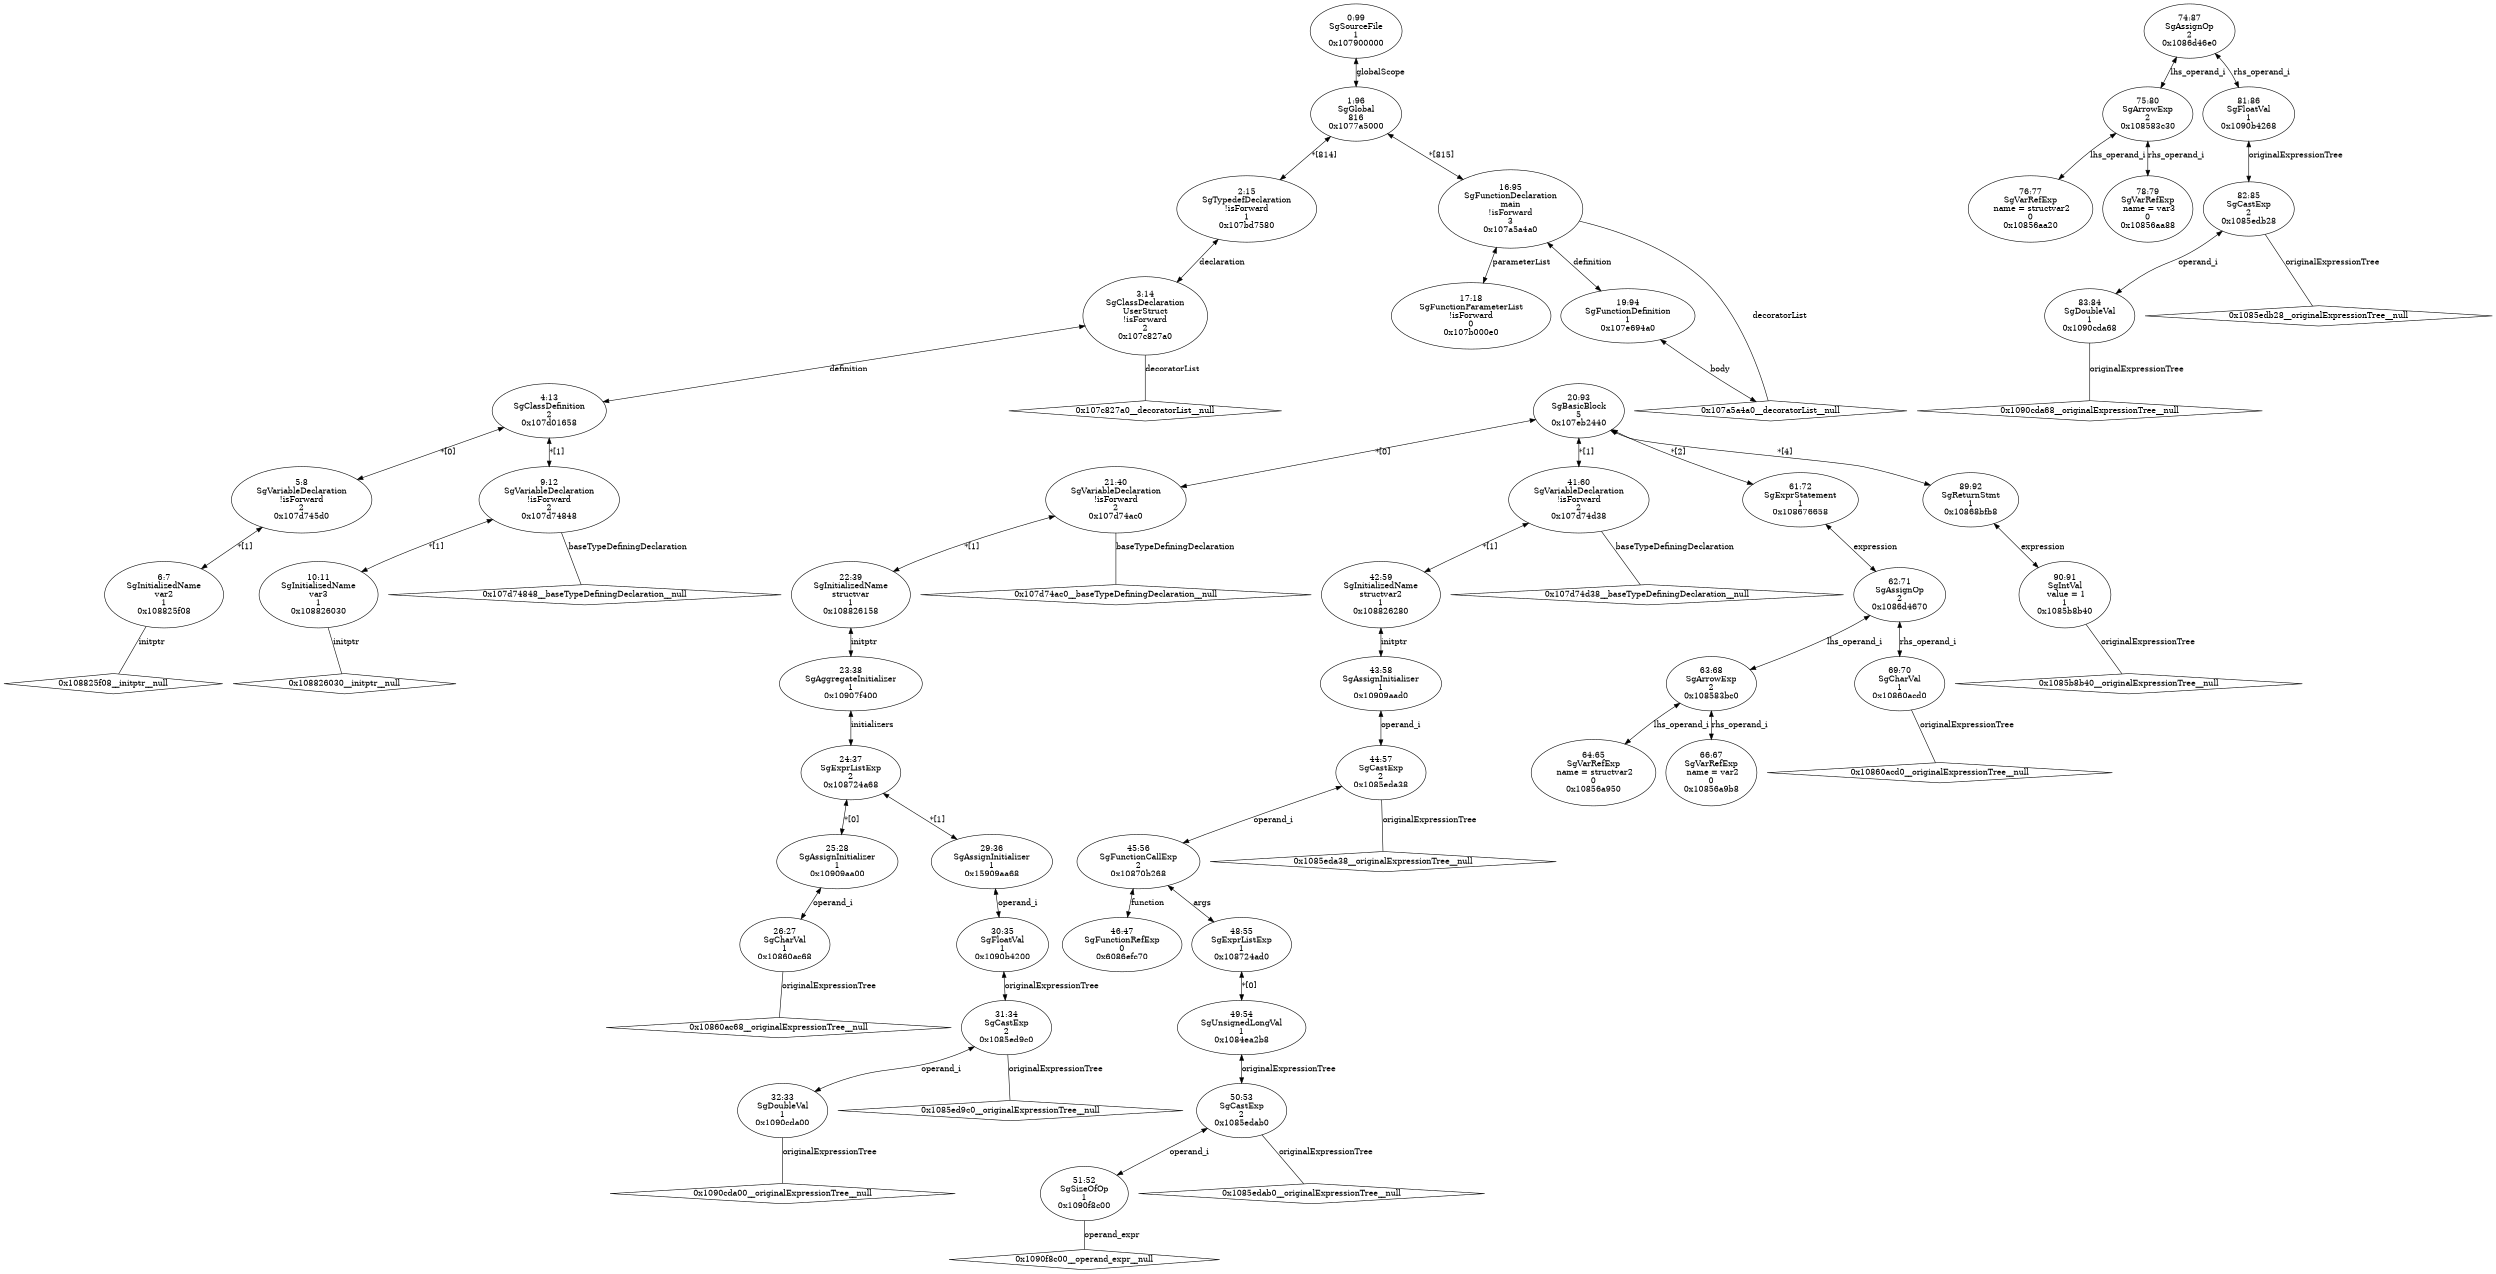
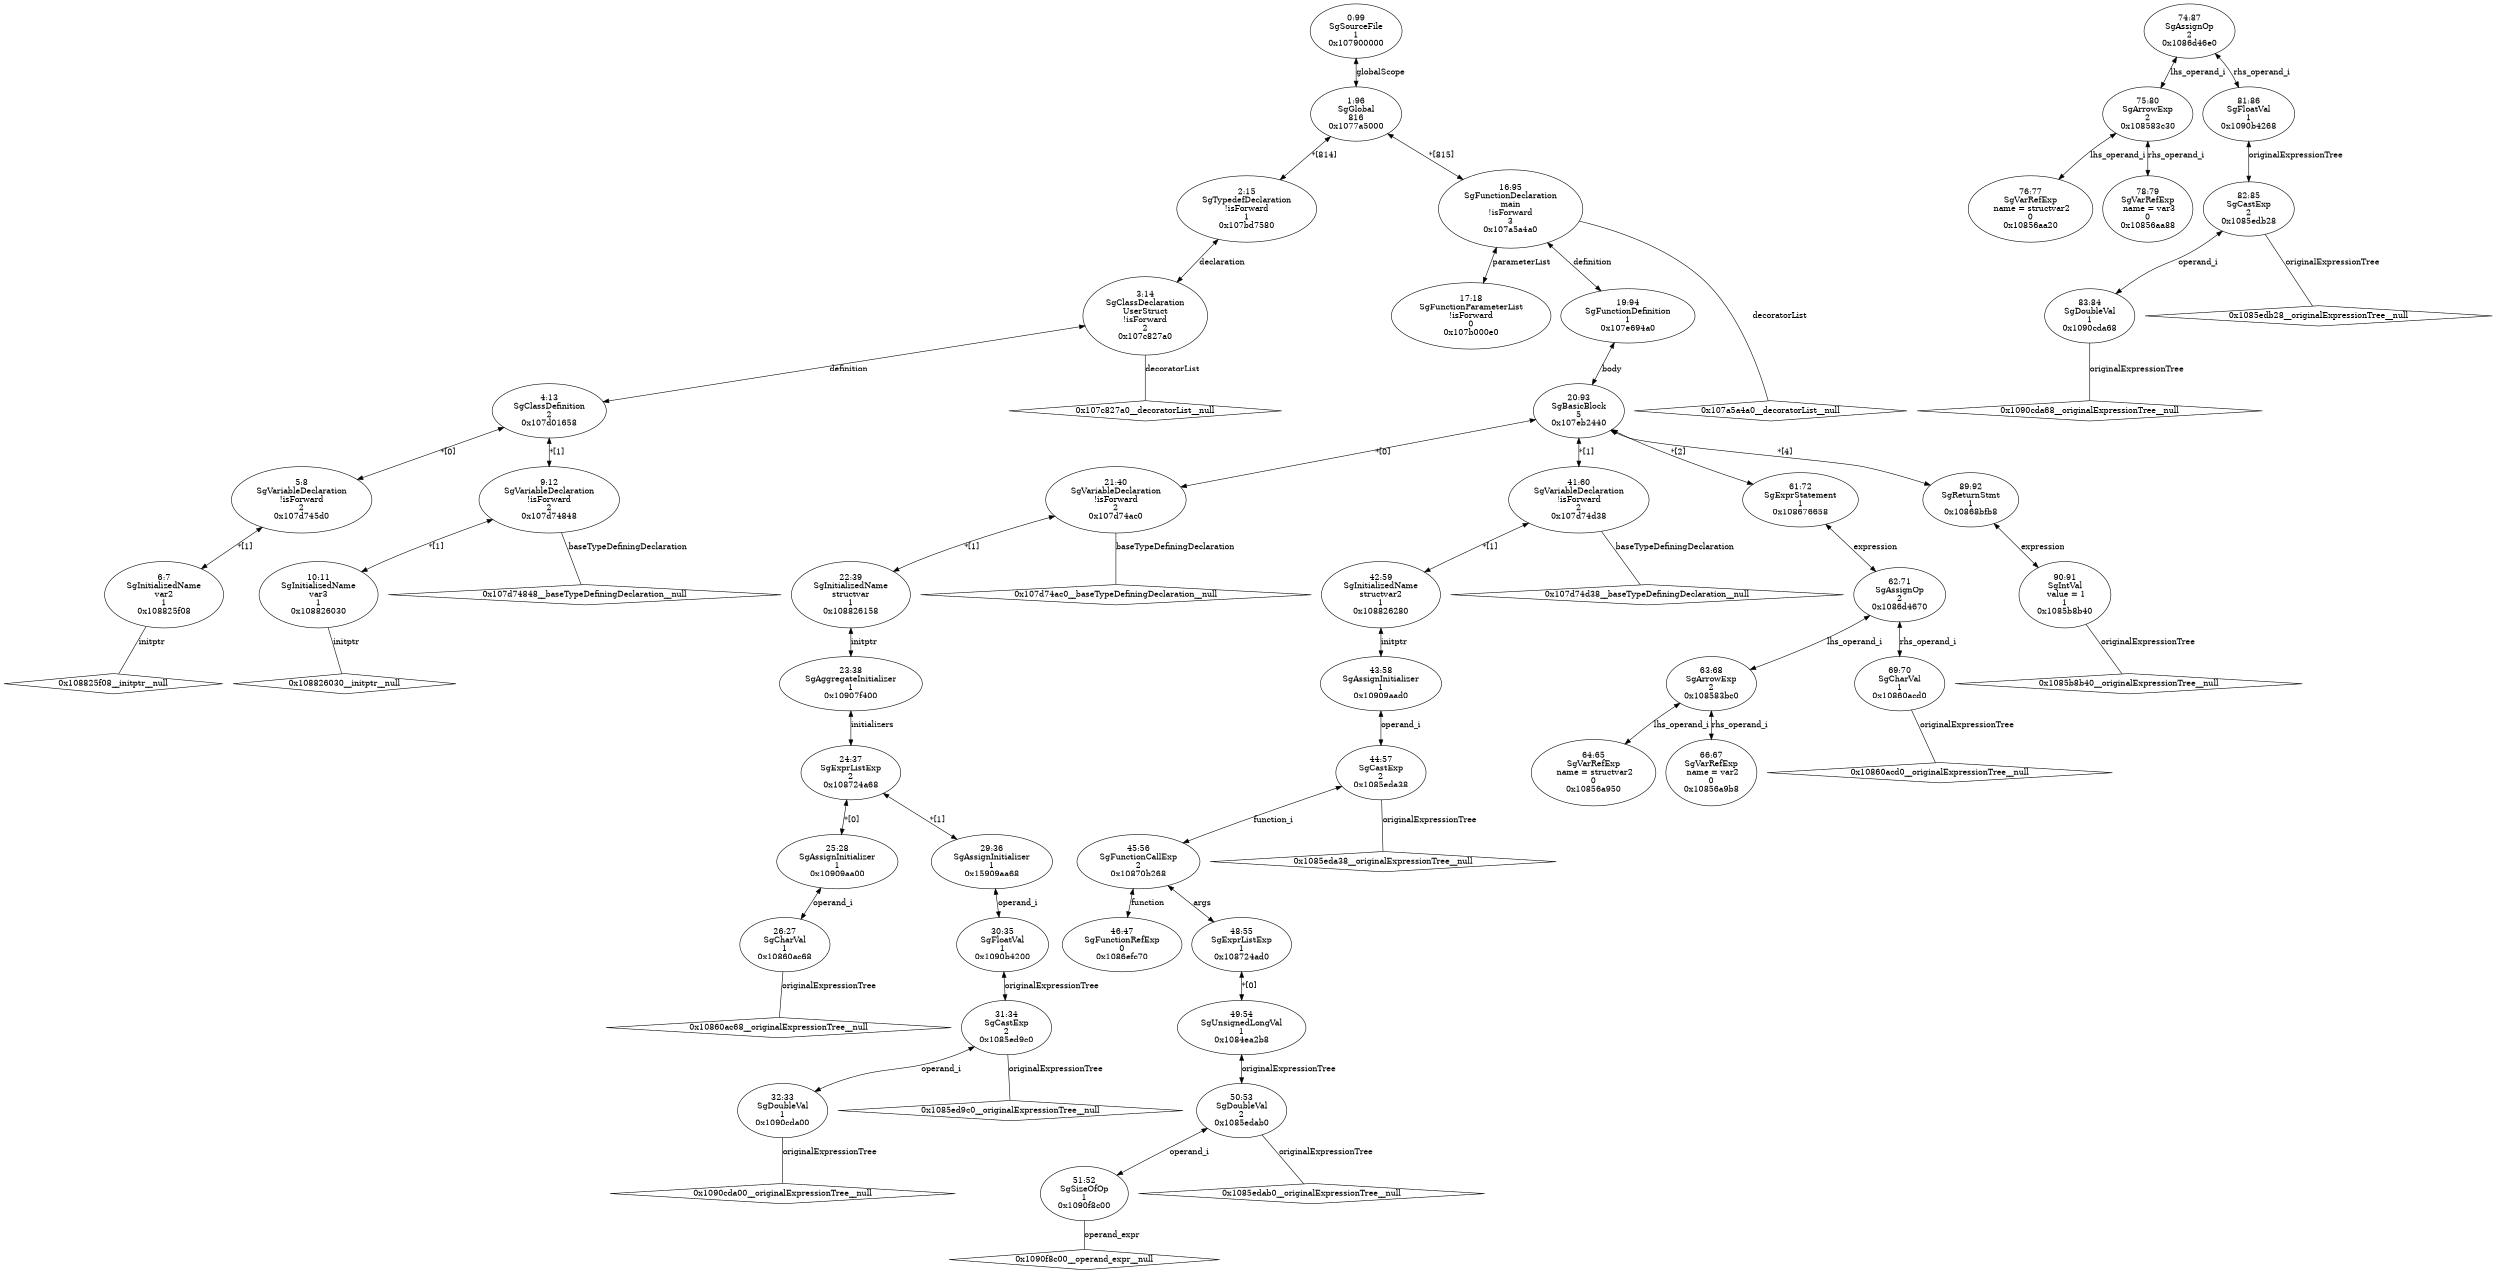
(1708, 372) -> (1603, 364)
(1273, 820) -> (1273, 820)
(1122, 945) -> (1122, 945)
(1242, 1111) -> (1242, 1111)
